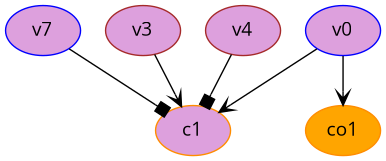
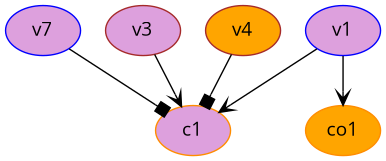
(243, 31) -> (243, 31)
(343, 31) -> (343, 31)
